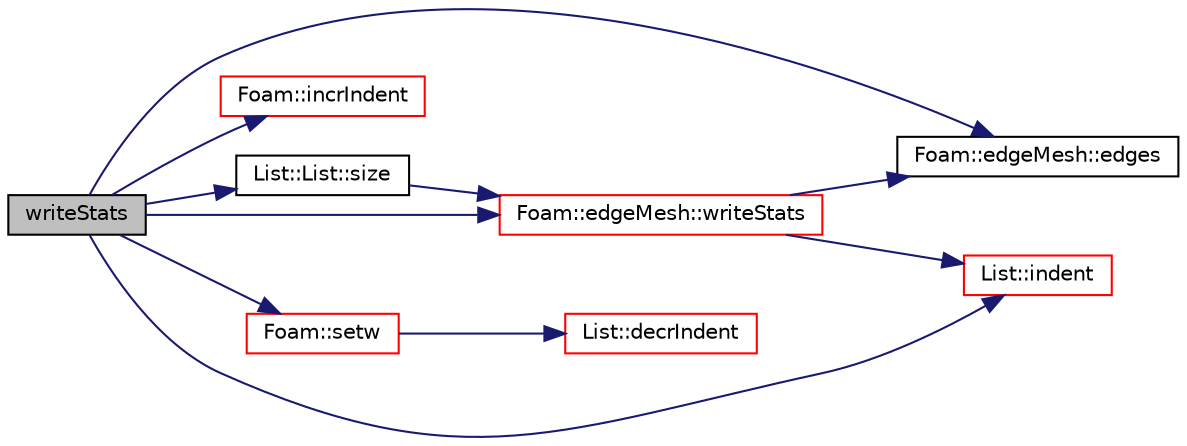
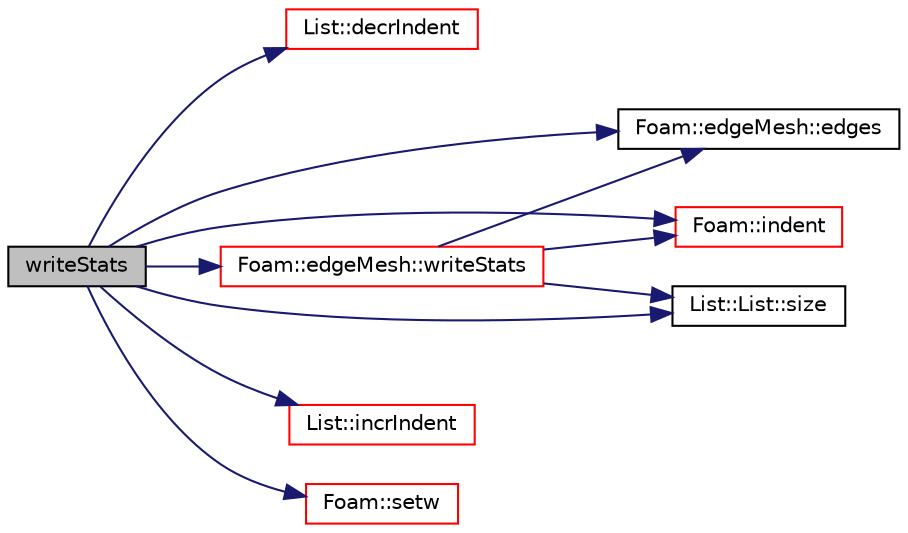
(323, 96) -> (382, 425)
(444, 189) -> (597, 289)
(1038, 275) -> (759, 227)
(472, 334) -> (162, 135)
